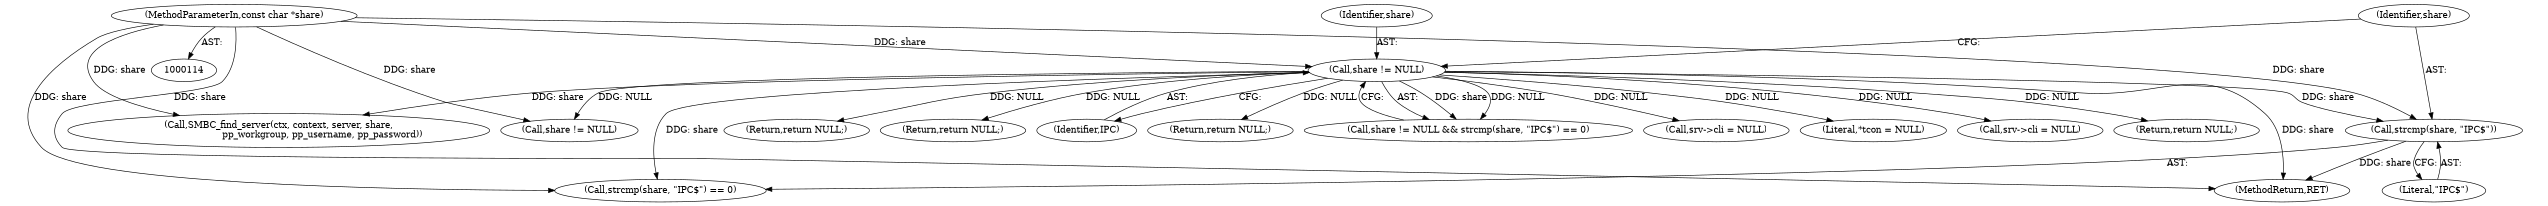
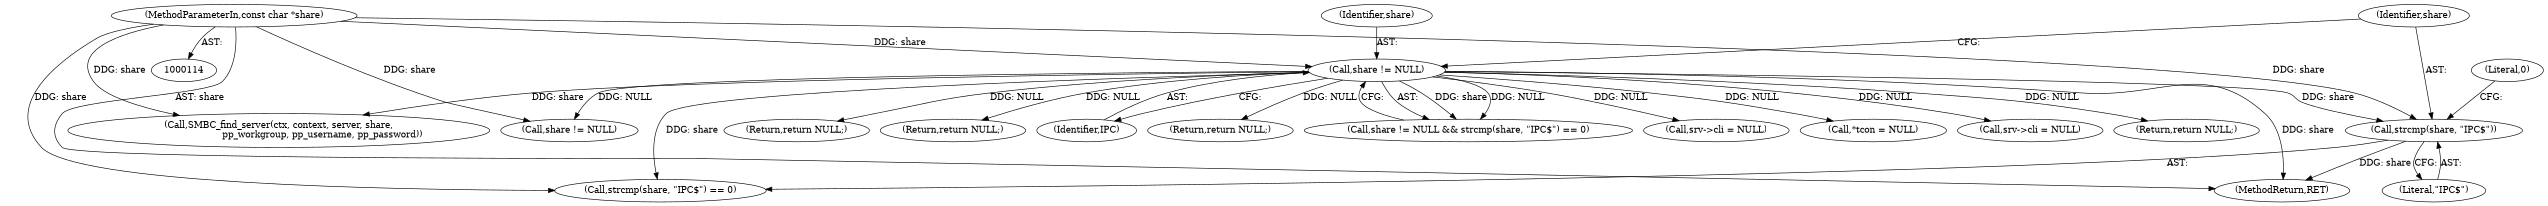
none -> (2507, 70)
(200, 98) -> (200, 98)
(1873, 130) -> (1873, 130)
